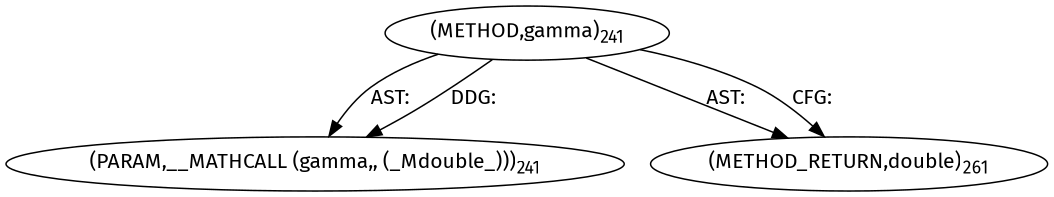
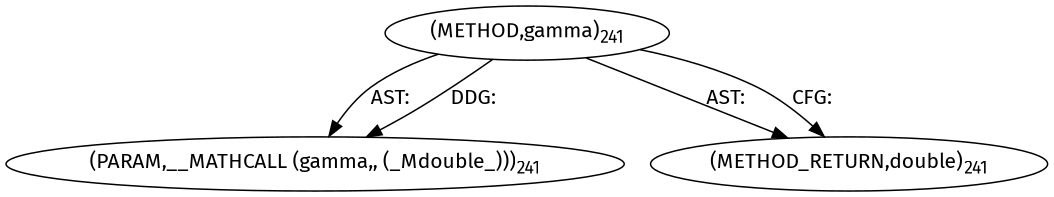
(976, 162) -> (976, 162)
